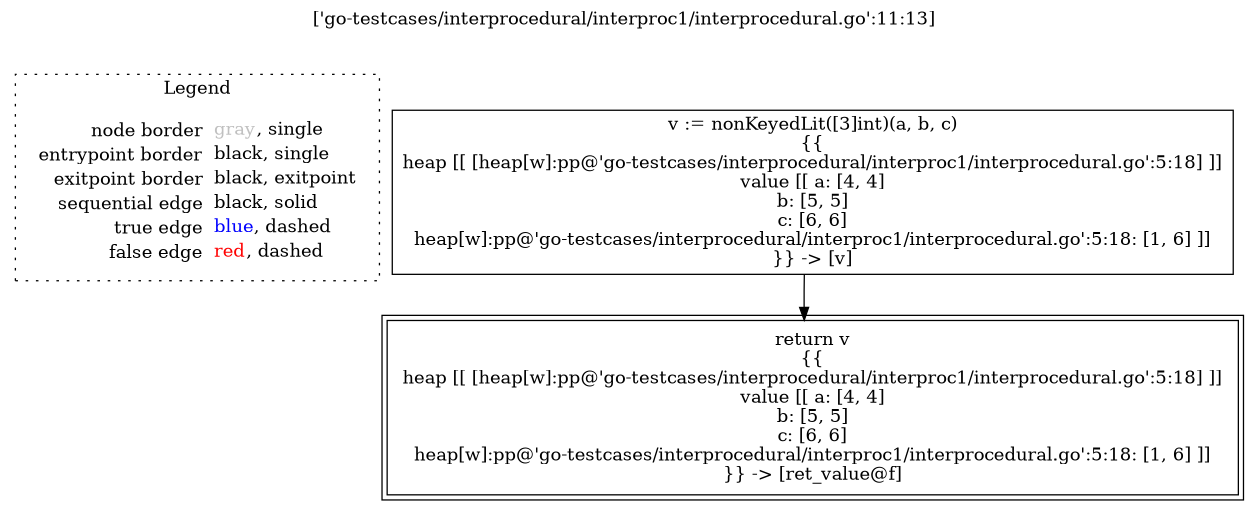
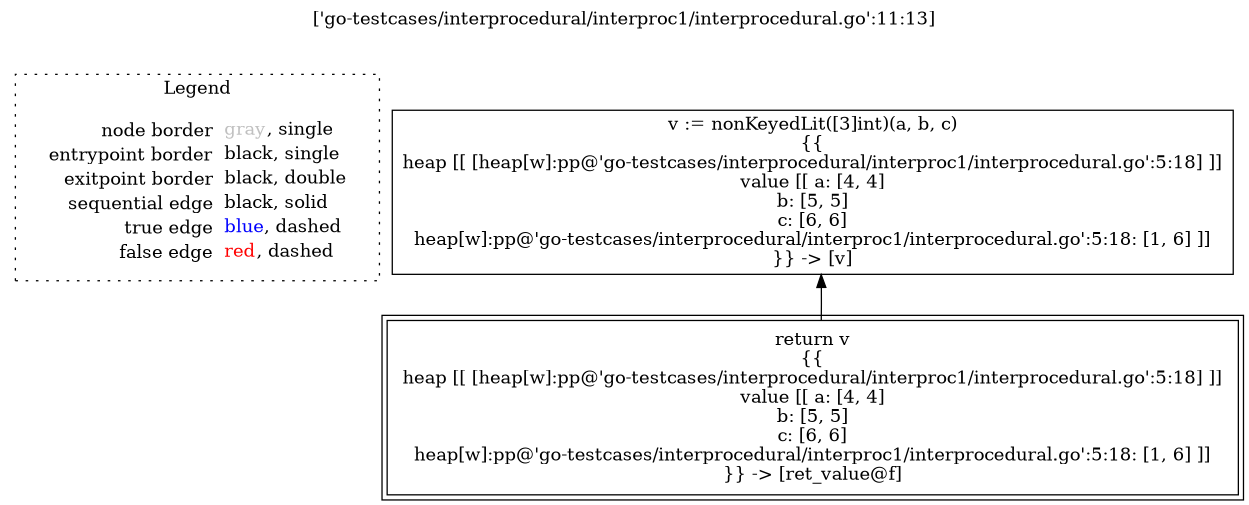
(310, 178) -> (310, 178)
(804, 291) -> (821, 304)
